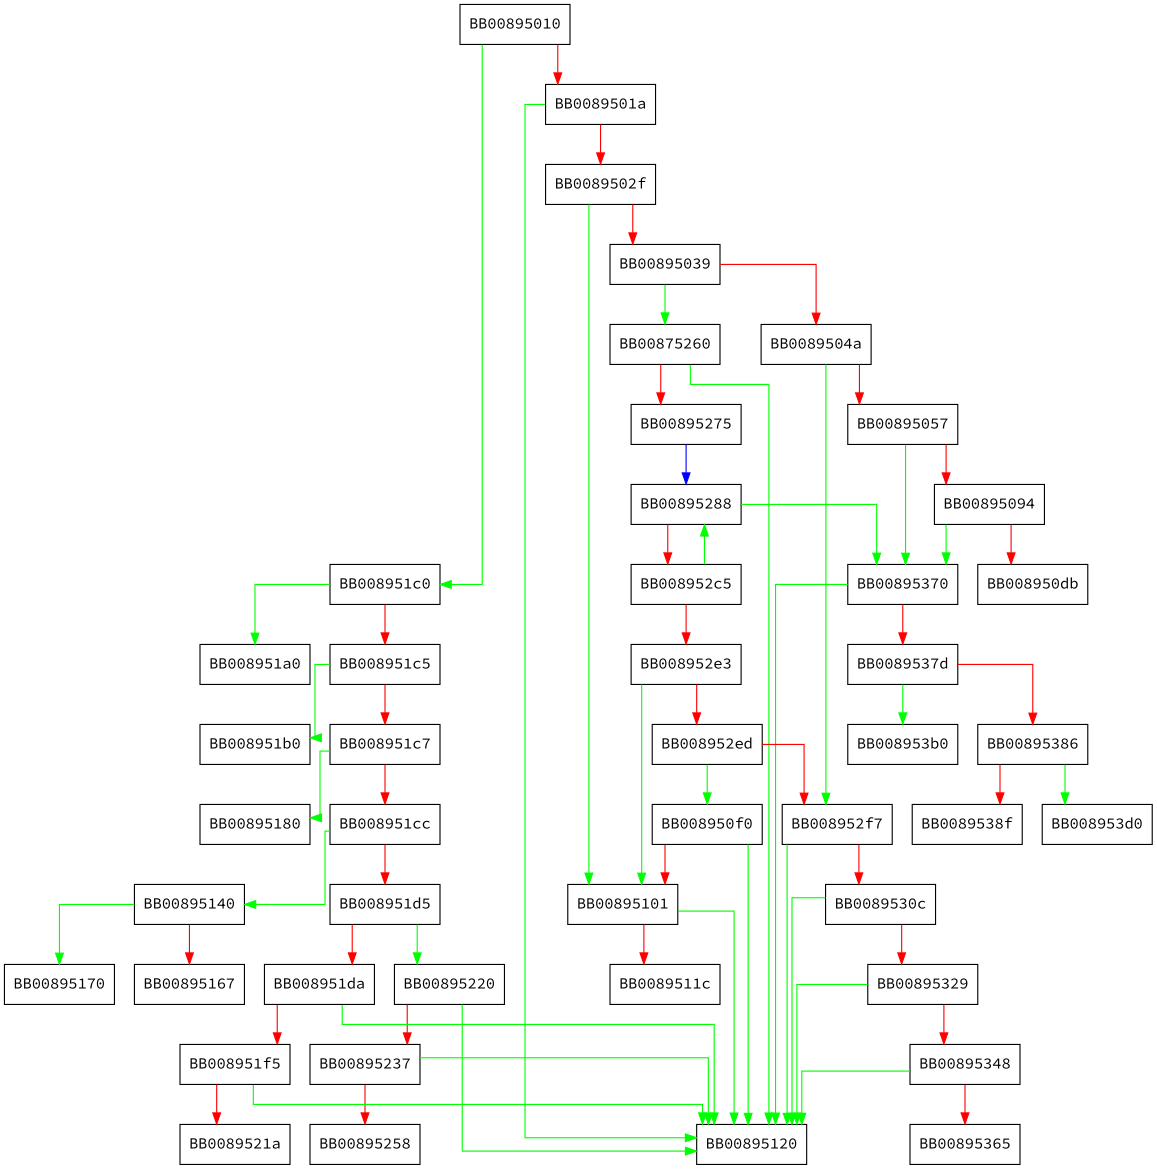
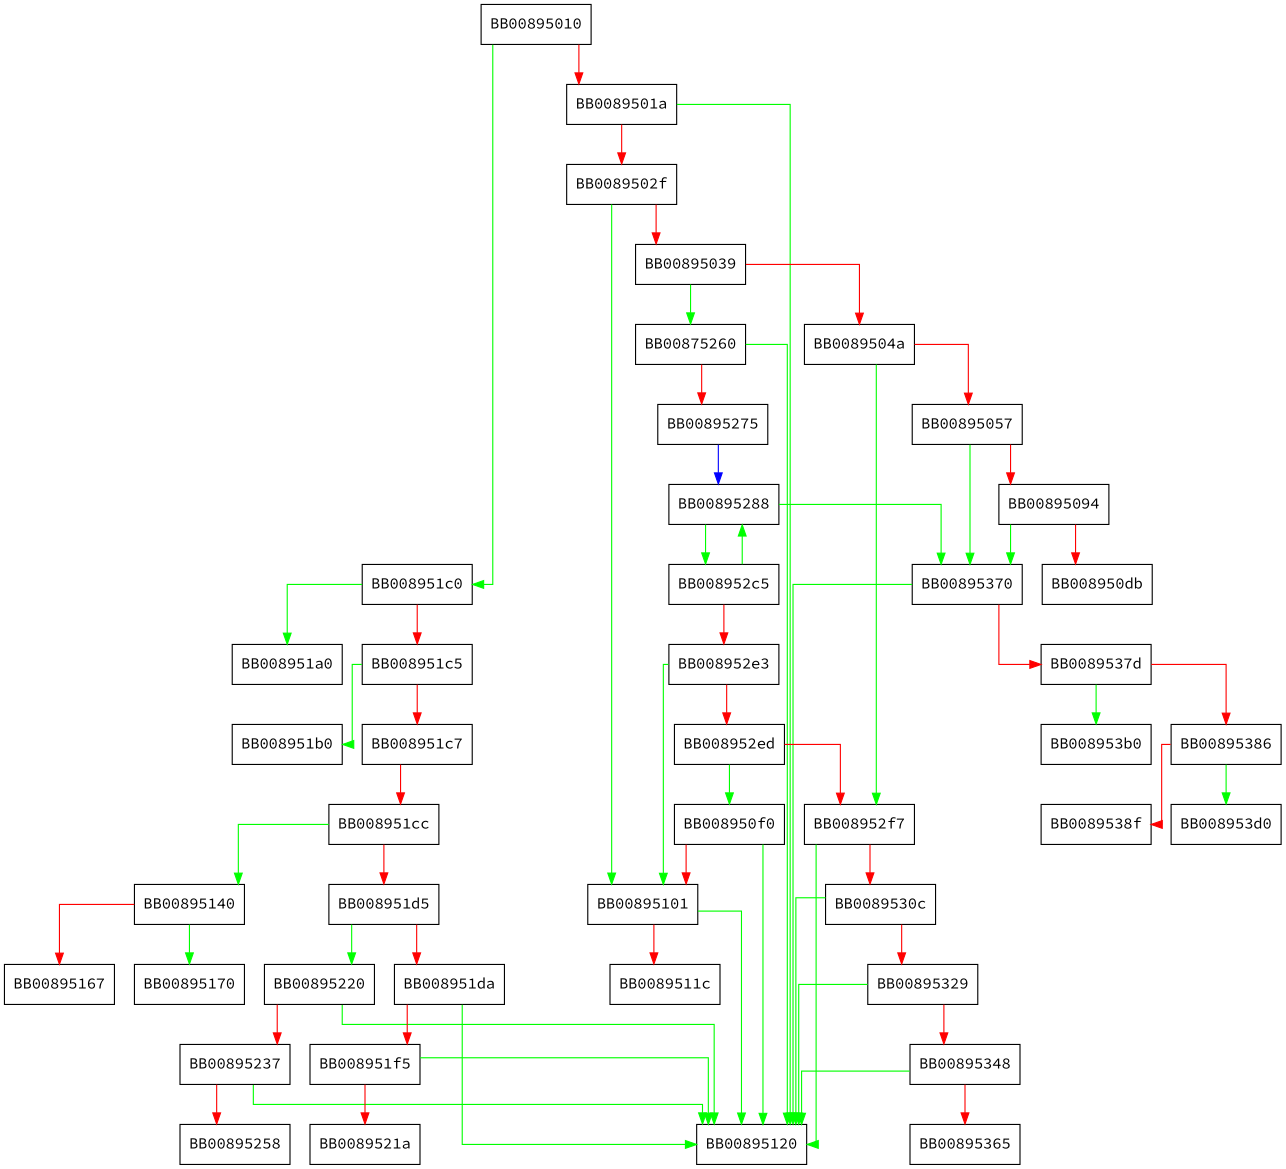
(668, 539) -> (706, 539)
(255, 824) -> none
